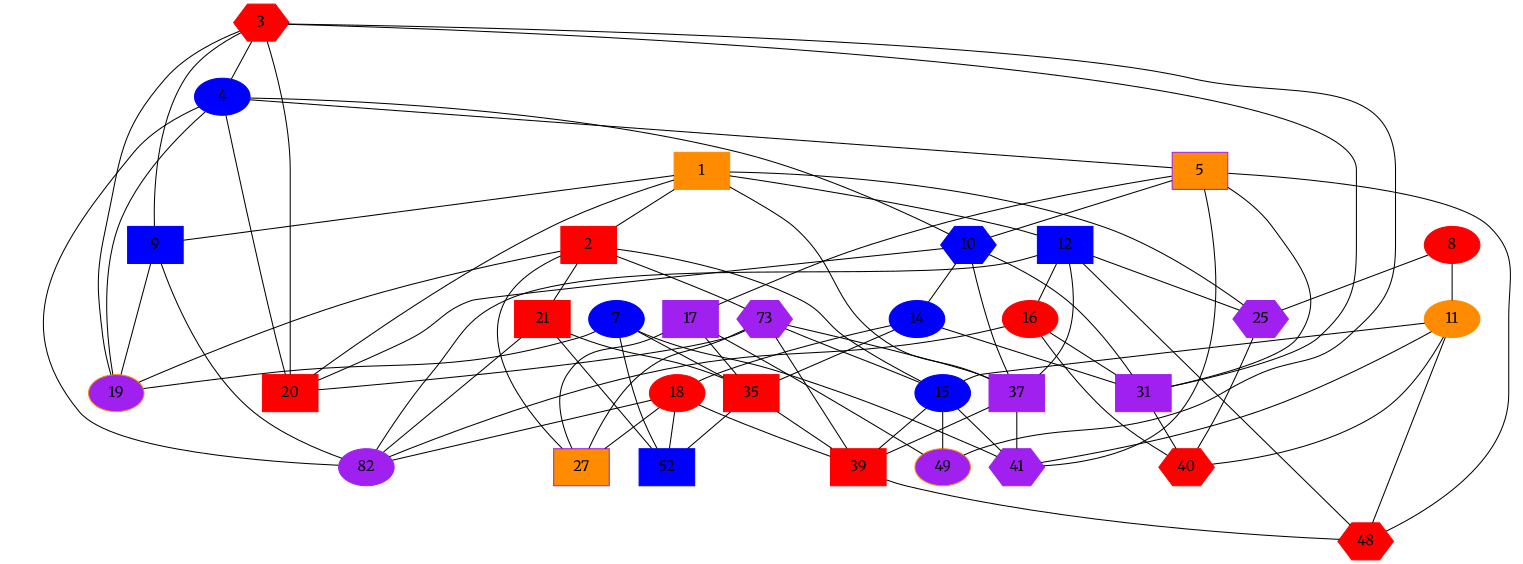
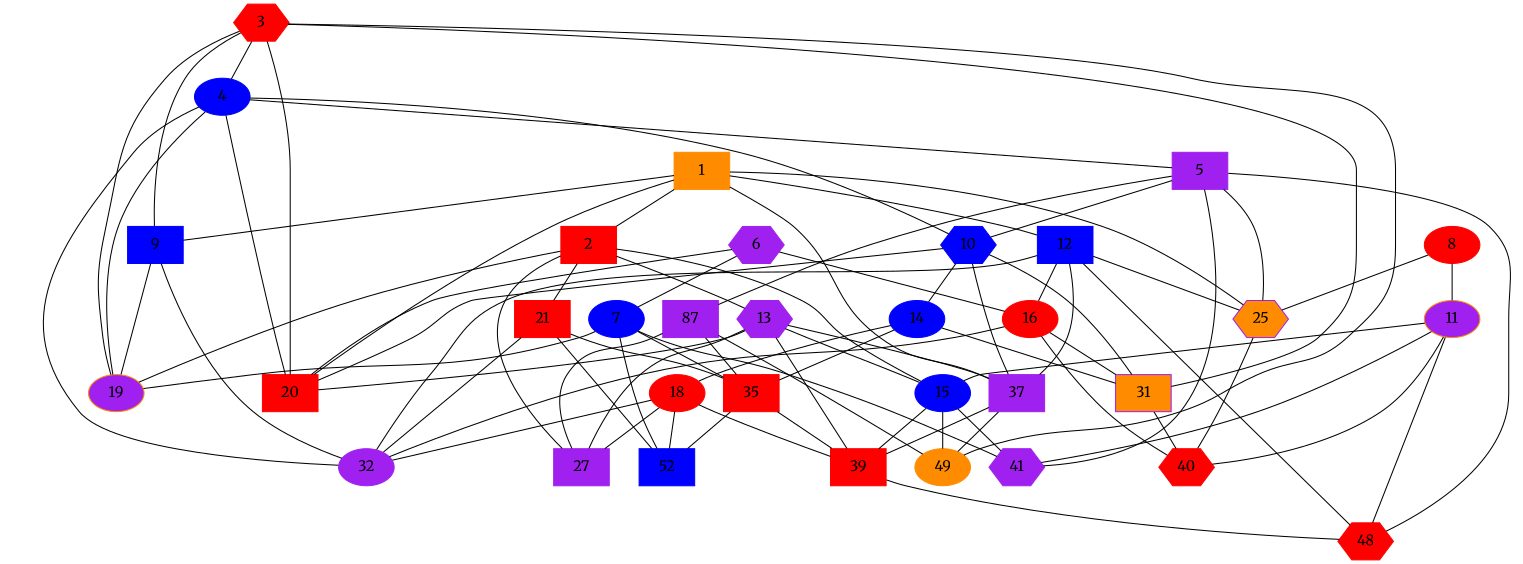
(1200, 171) -> (1200, 171)
none -> (756, 245)
(1308, 317) -> (1258, 239)
(691, 319) -> (691, 319)
(765, 319) -> (765, 319)
(1261, 319) -> (1261, 319)
(1452, 319) -> (1452, 319)
(1143, 393) -> (1143, 393)
(1017, 430) -> (975, 435)
(366, 467) -> (366, 467)
(581, 467) -> (581, 467)
(943, 467) -> (943, 467)
